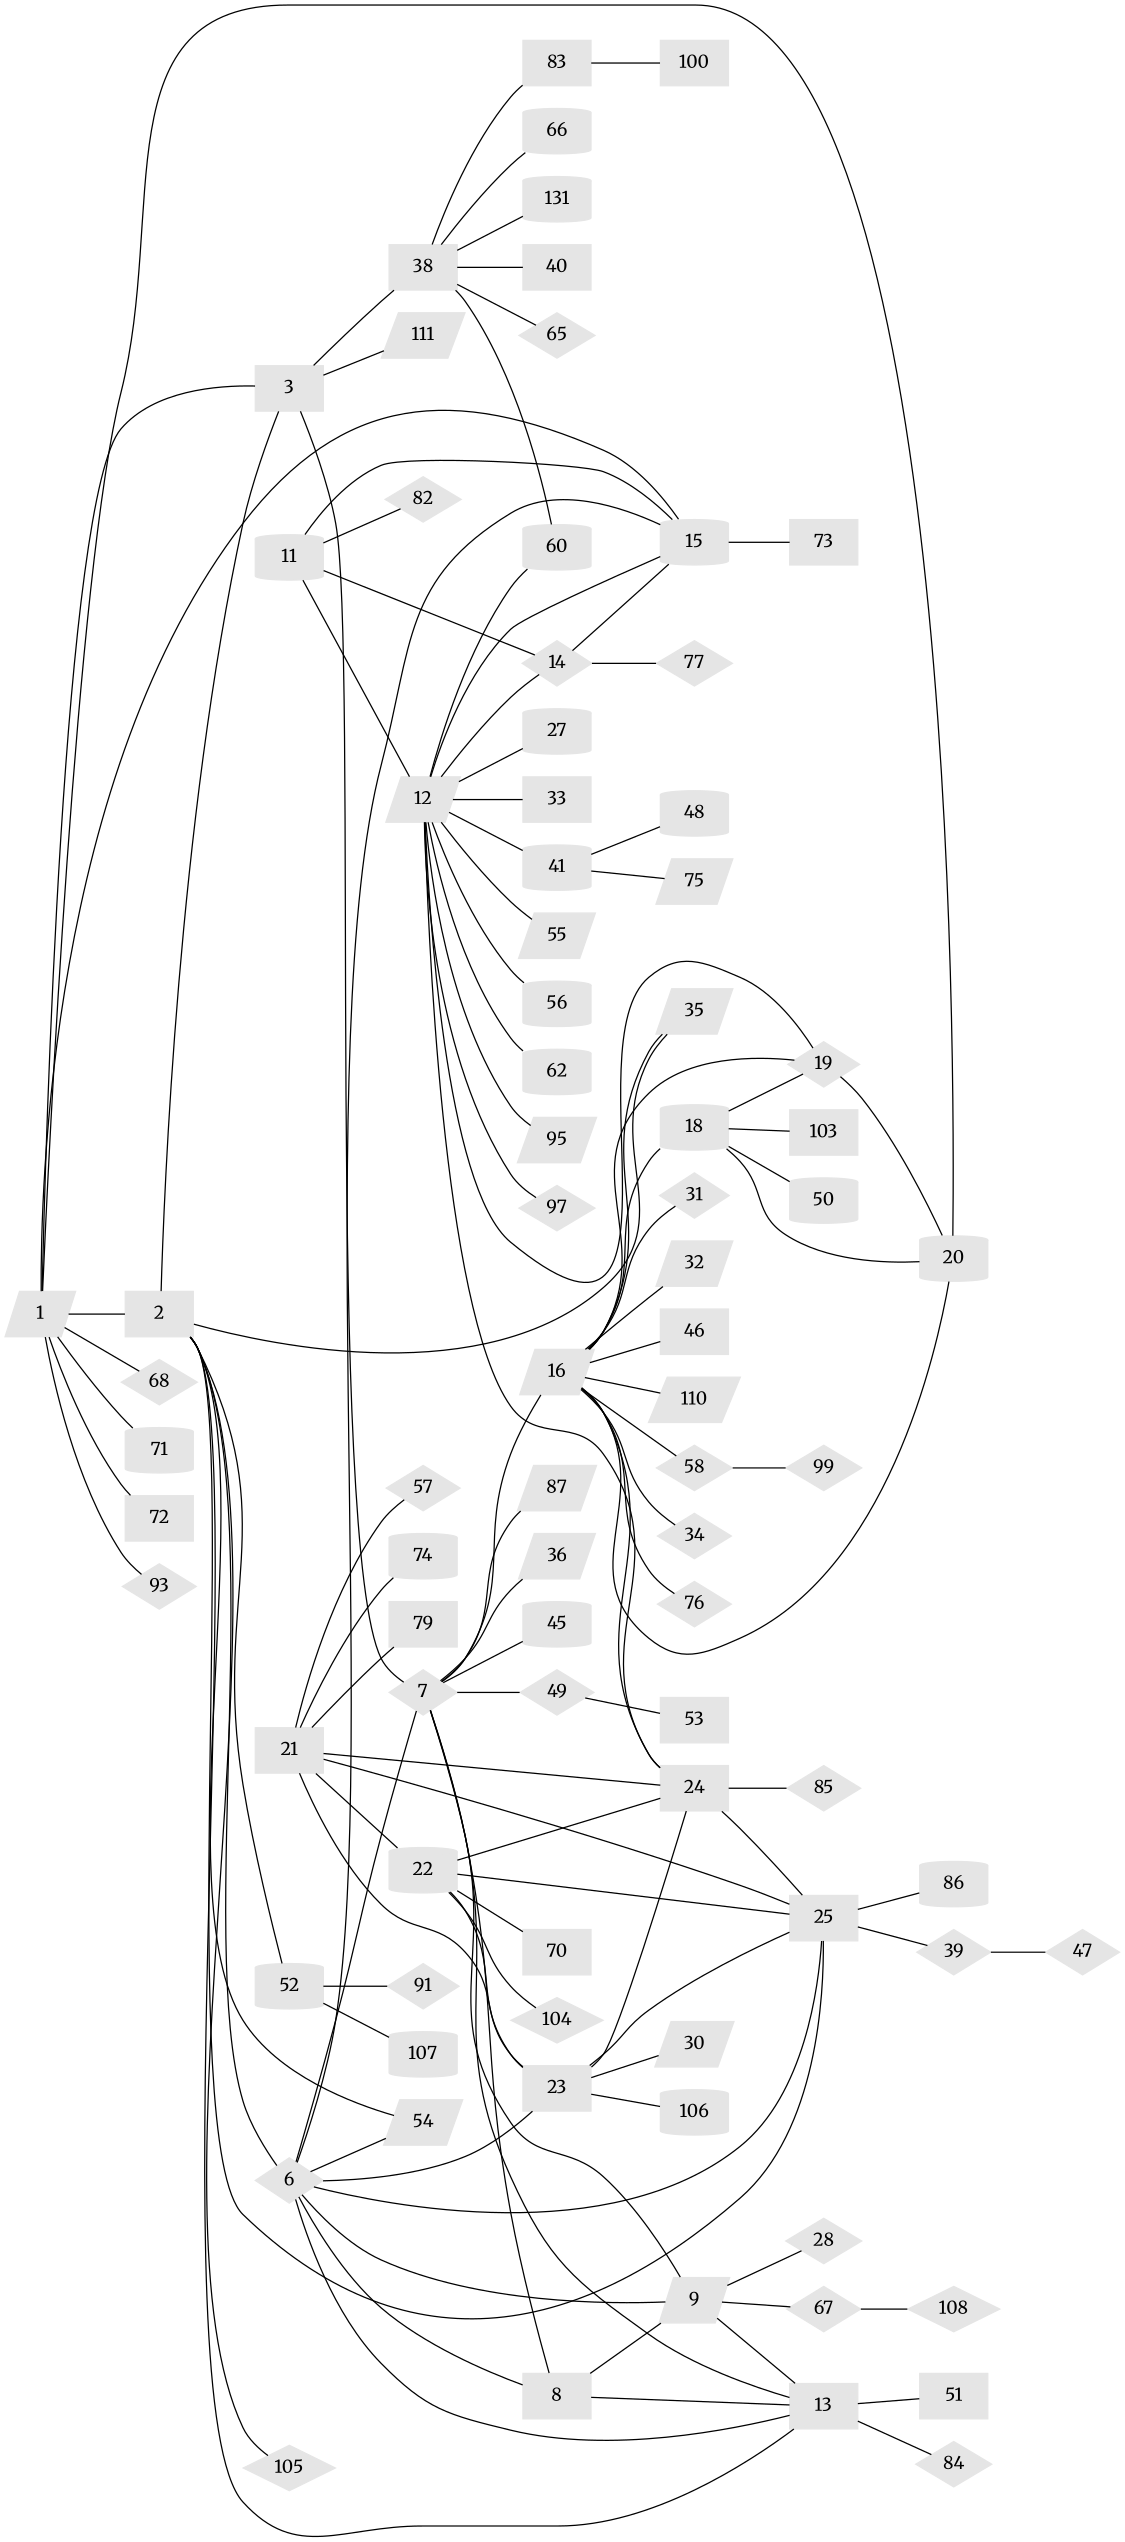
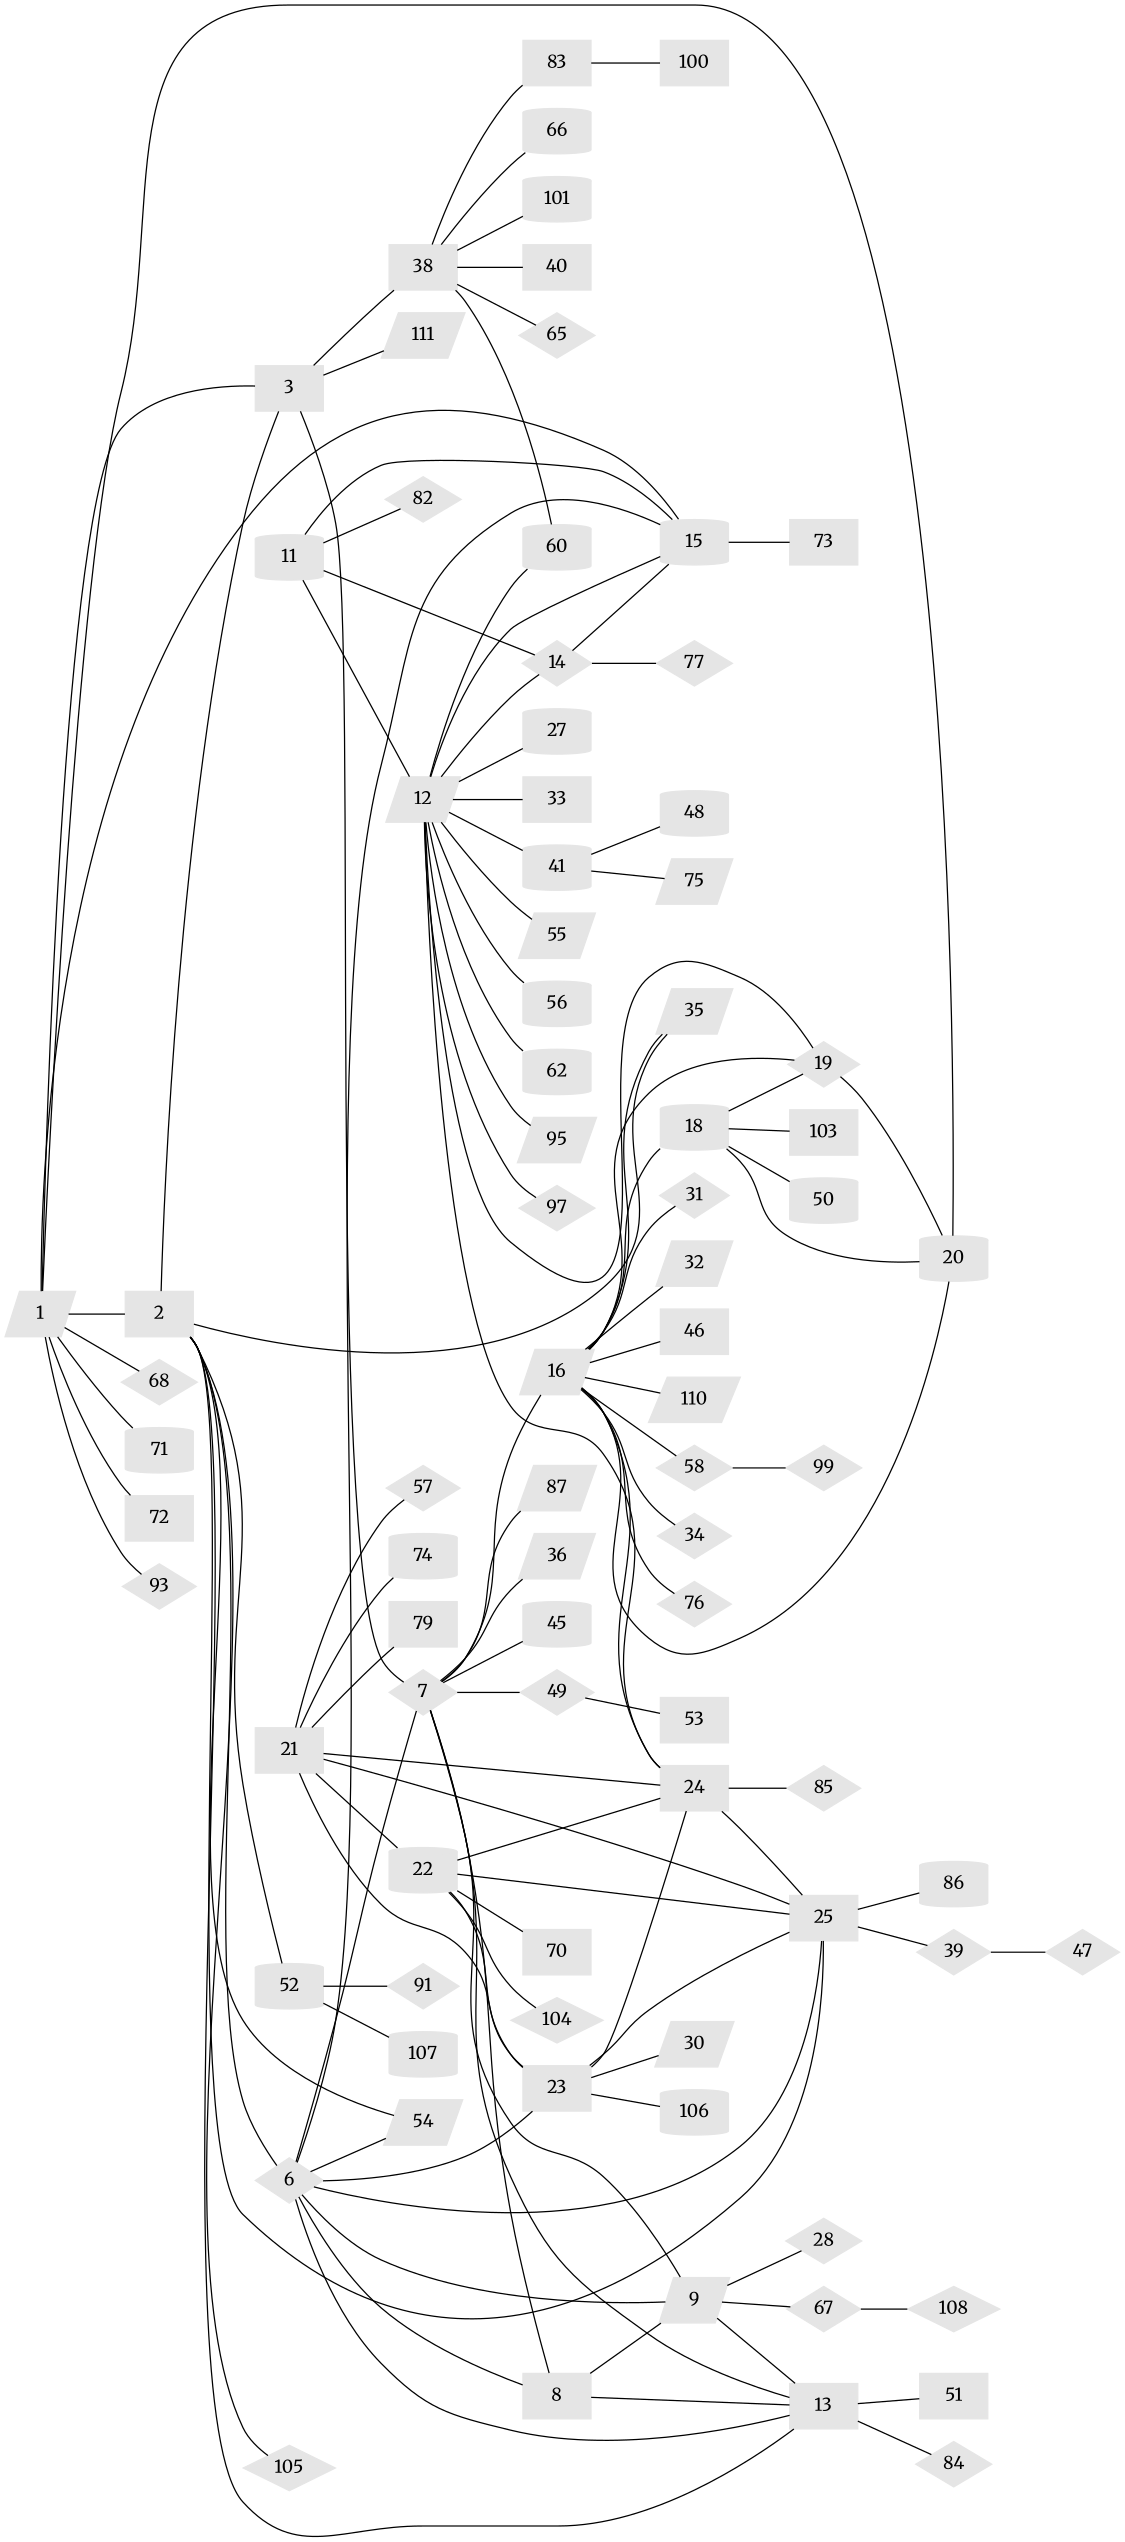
(557, 199) -> (557, 199)
